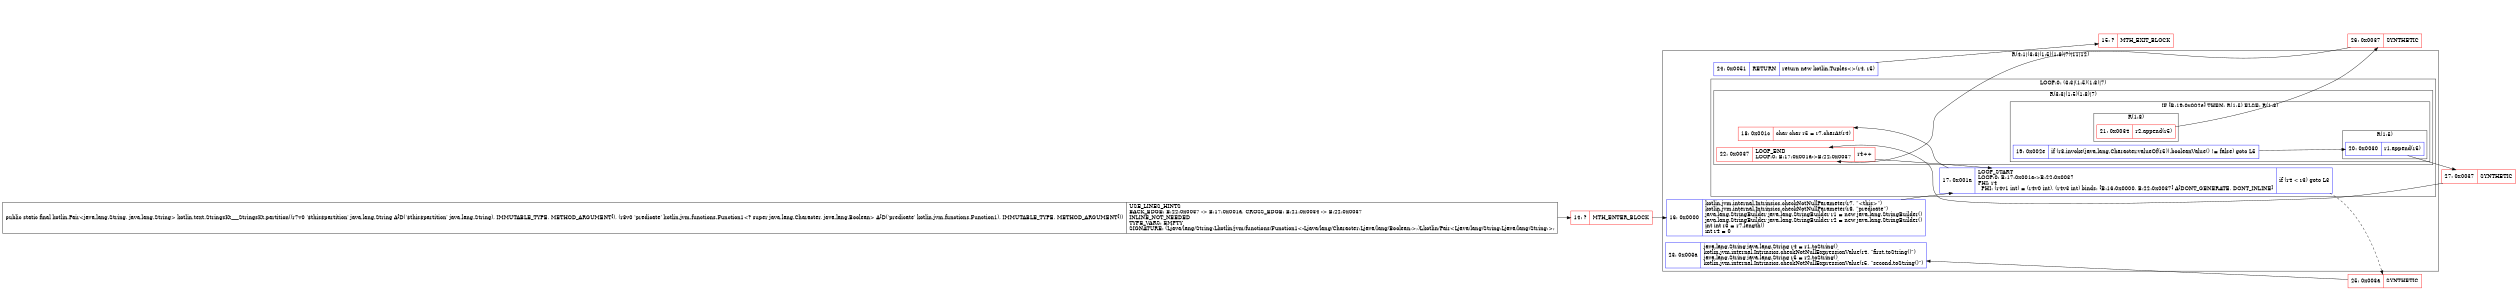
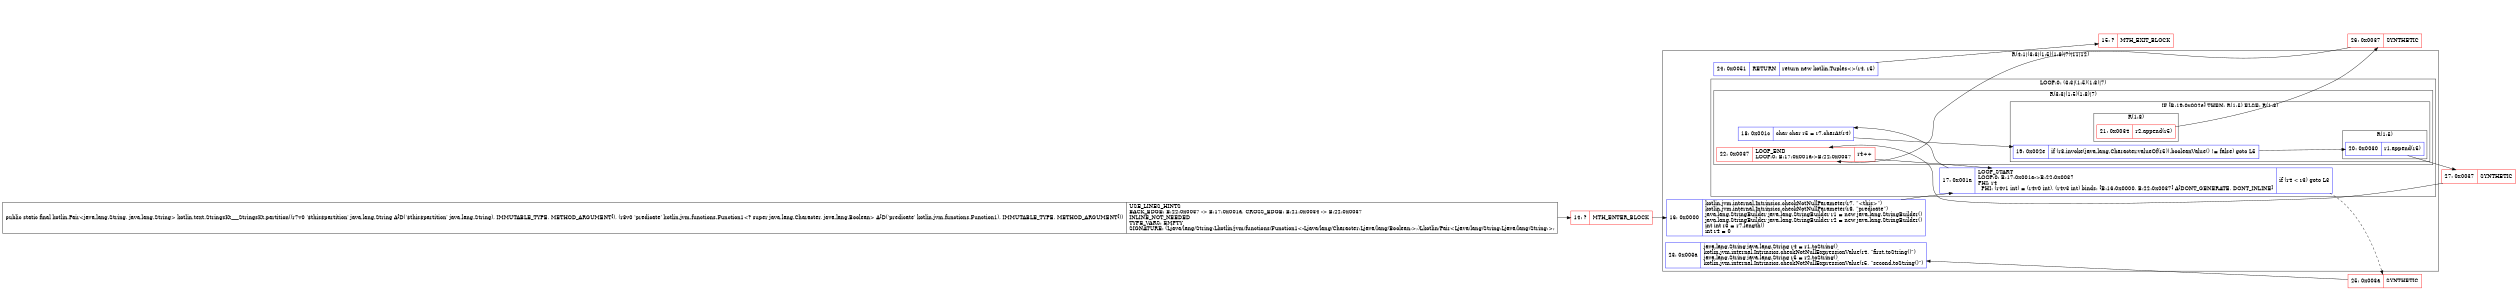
(1796, 134) -> (1796, 134)
none -> (1932, 143)
